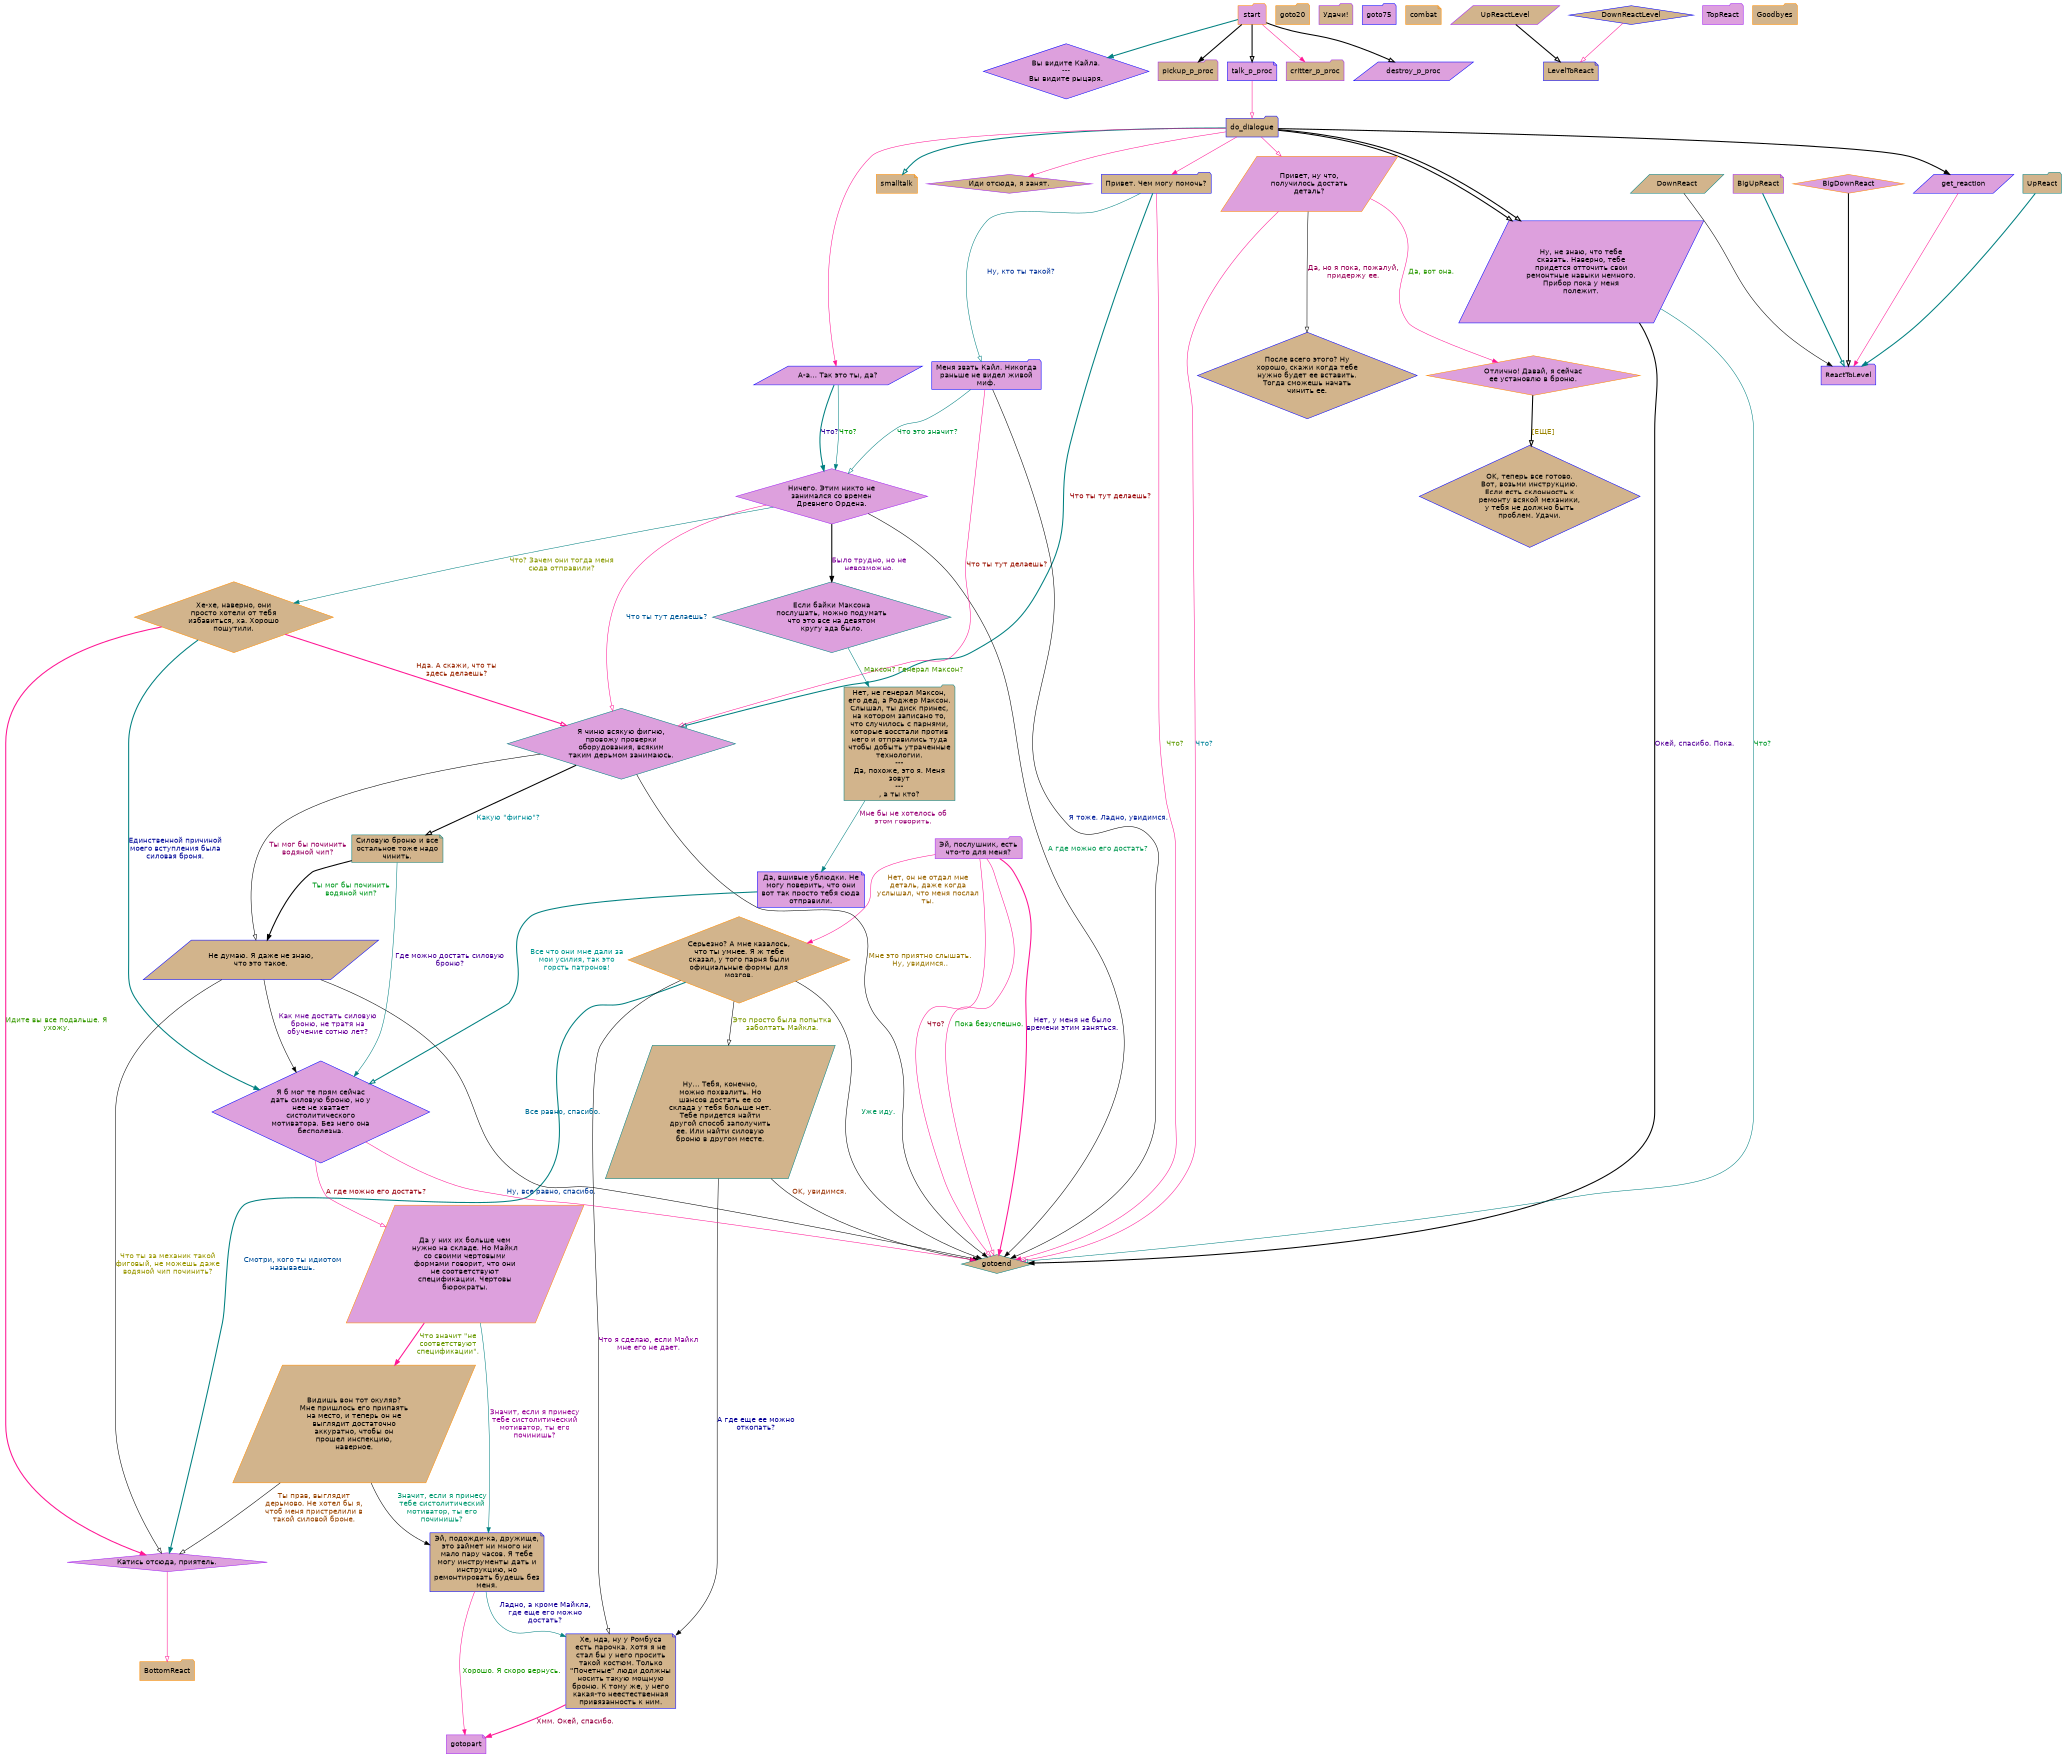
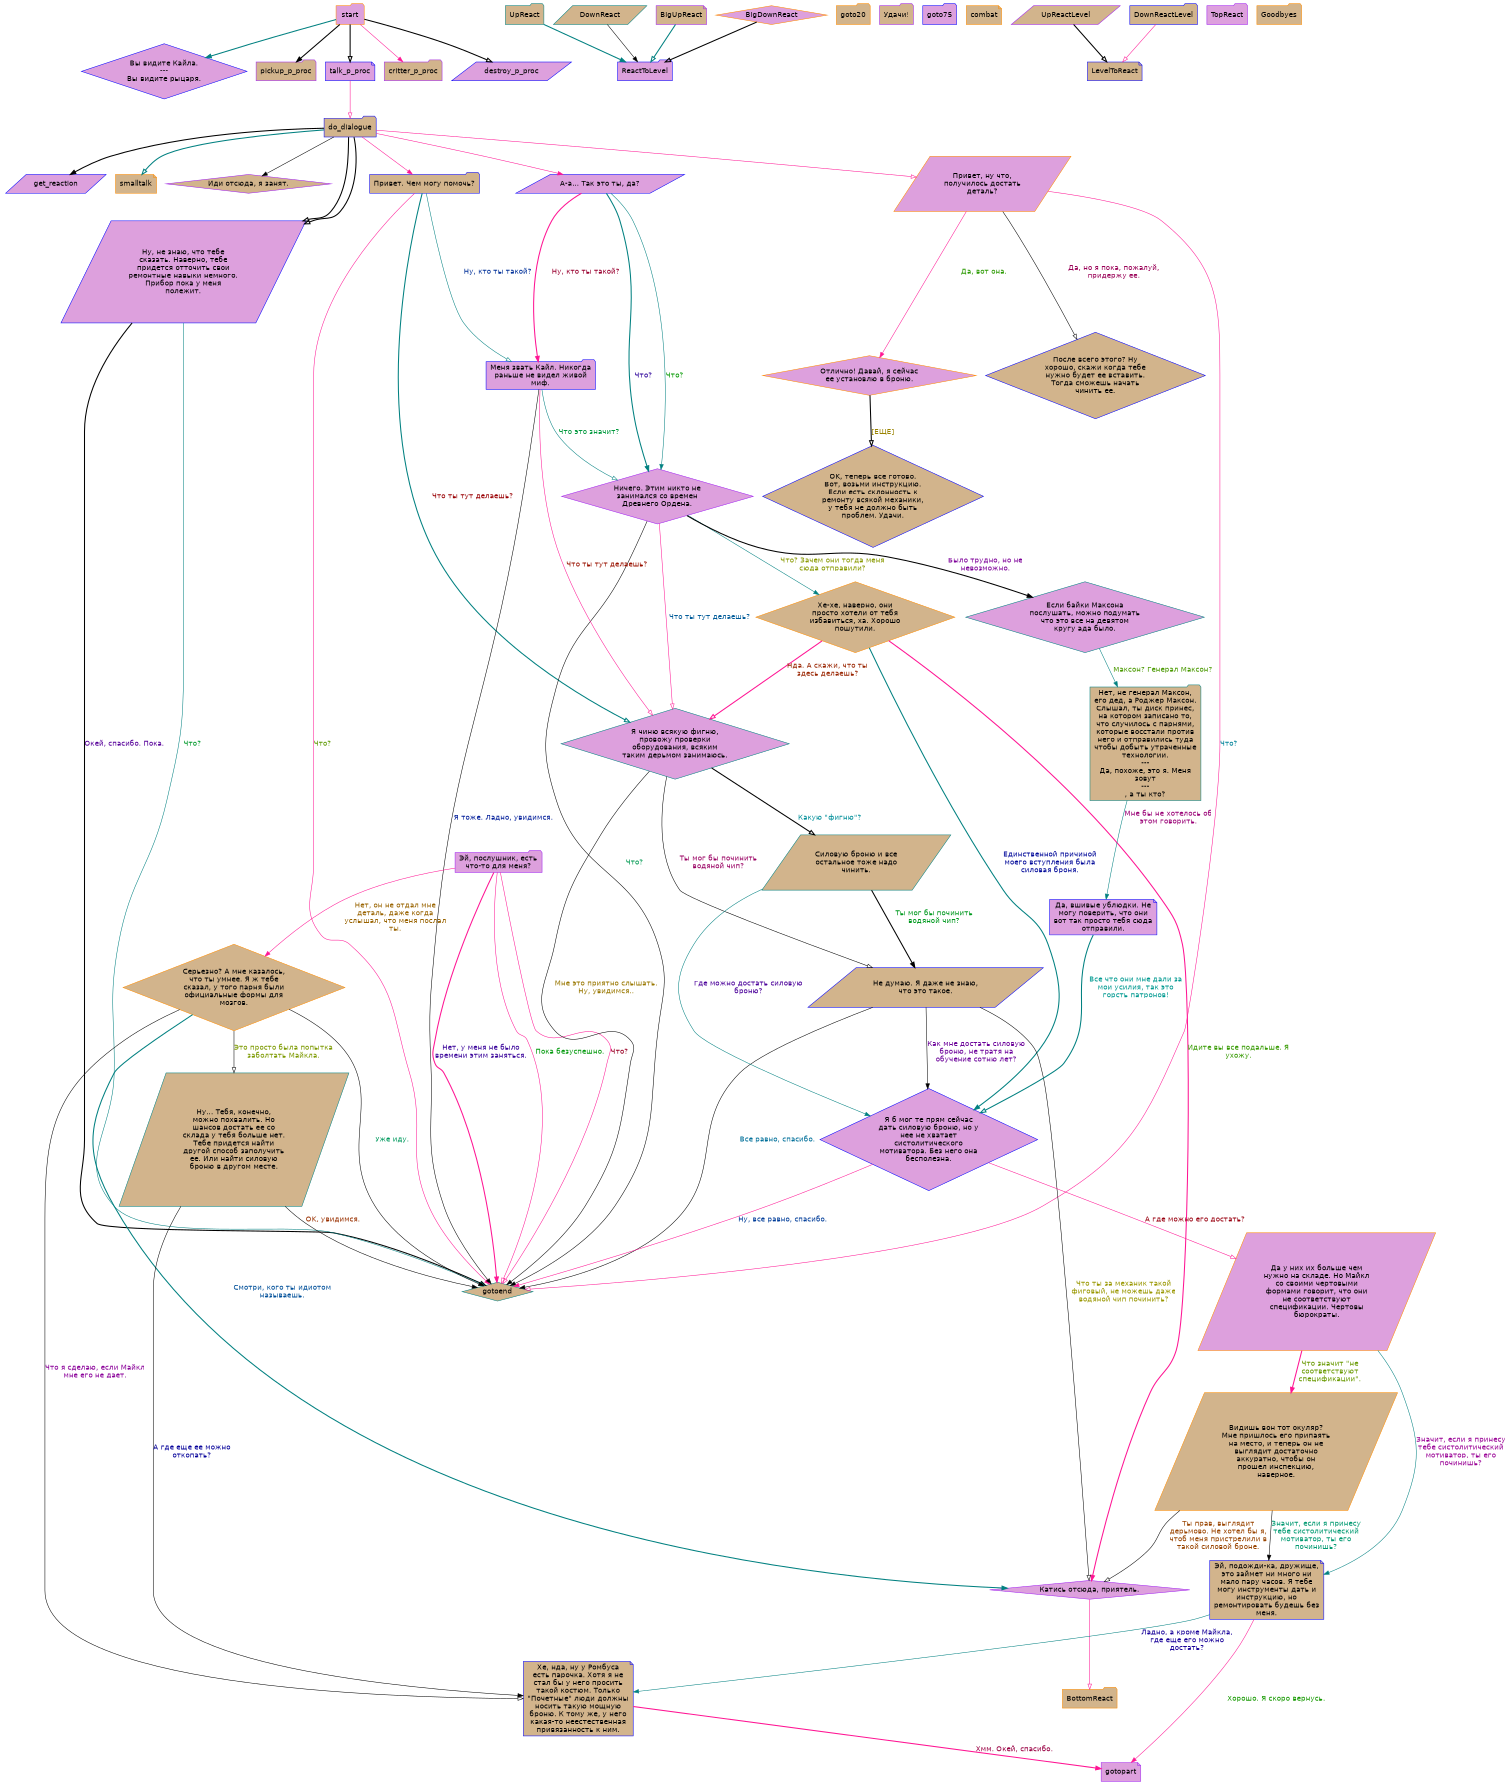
(1631, 15) -> (1164, 15)
(1129, 149) -> (300, 155)
none -> (537, 267)
(1907, 277) -> none
(397, 849) -> (856, 863)
(1098, 849) -> (634, 863)
